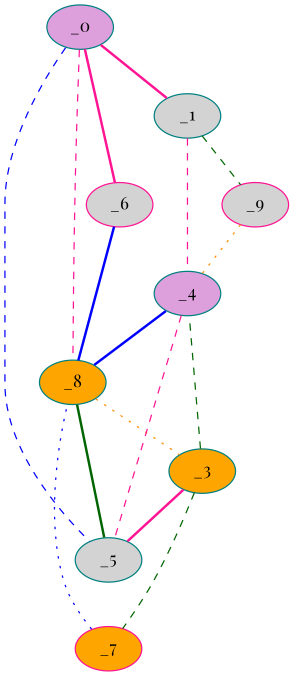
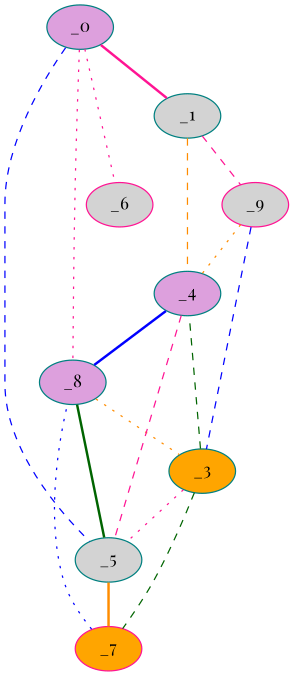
(100, 116) -> (100, 116)
(221, 160) -> (221, 160)
(75, 205) -> (75, 205)
(187, 205) -> (187, 205)
(96, 294) -> none
none -> (229, 338)
(73, 382) -> (73, 382)
(155, 516) -> (155, 516)
none -> (109, 604)
